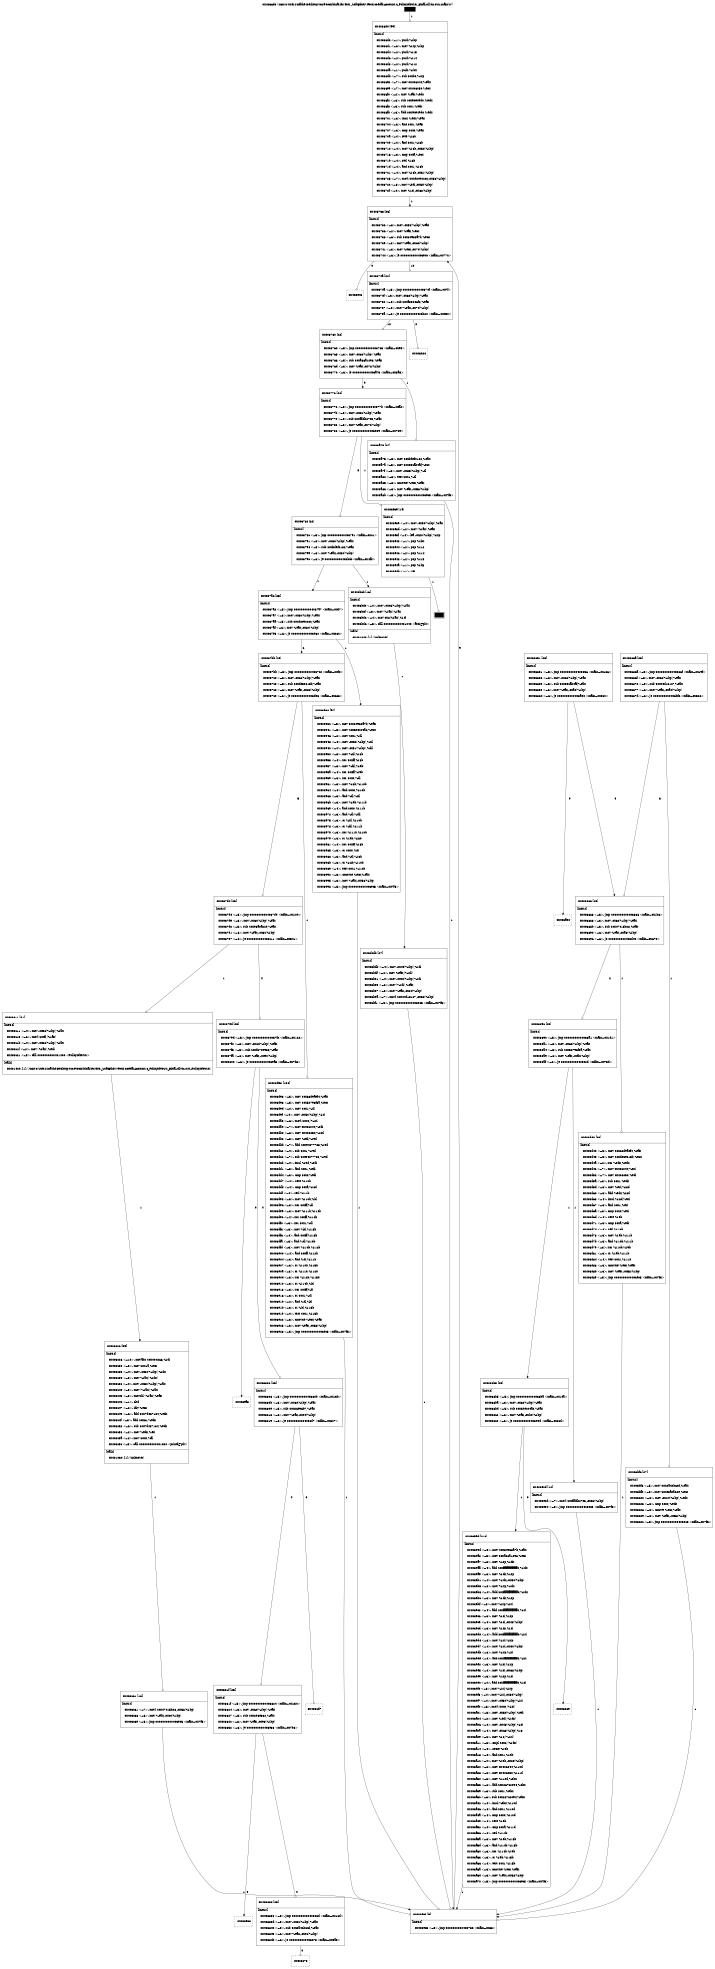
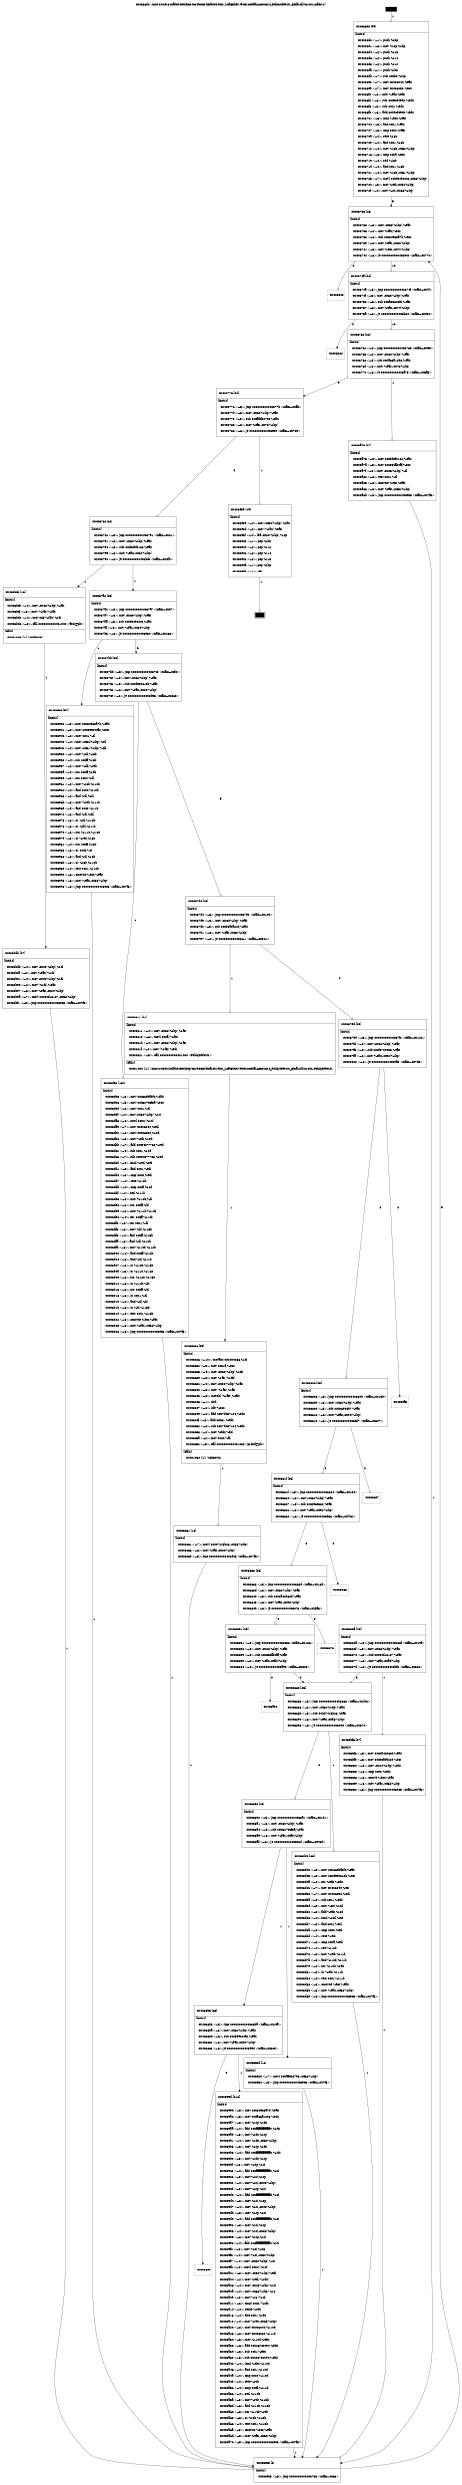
(411, 202) -> (393, 201)
(416, 333) -> (345, 332)
(402, 677) -> (46, 677)
none -> (277, 1618)
